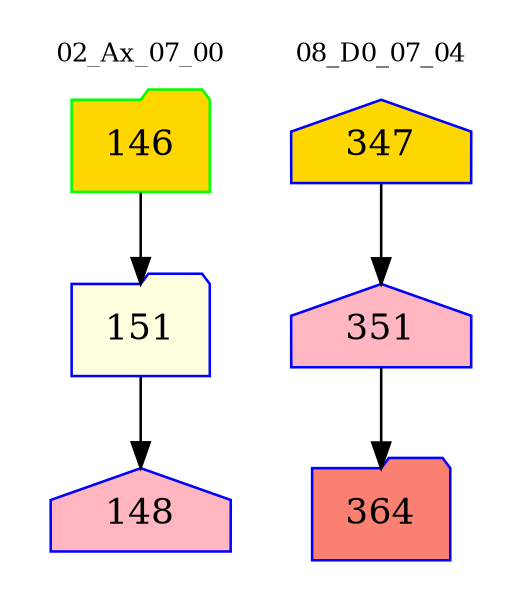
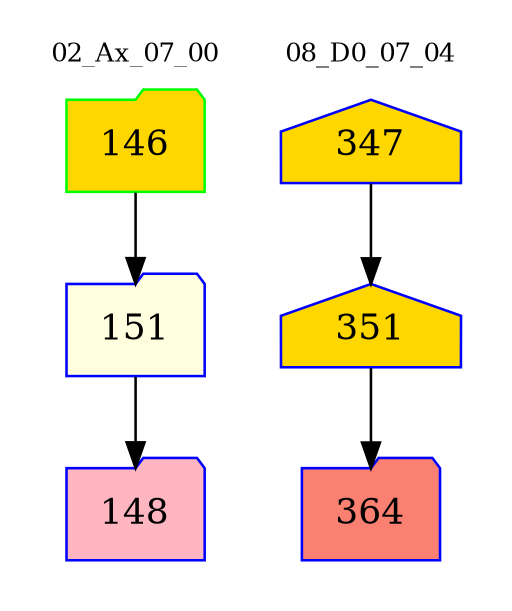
(381, 330) -> (371, 330)
(141, 514) -> (136, 514)
